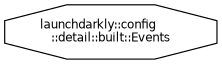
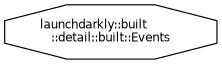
(111, 32) -> (111, 32)
